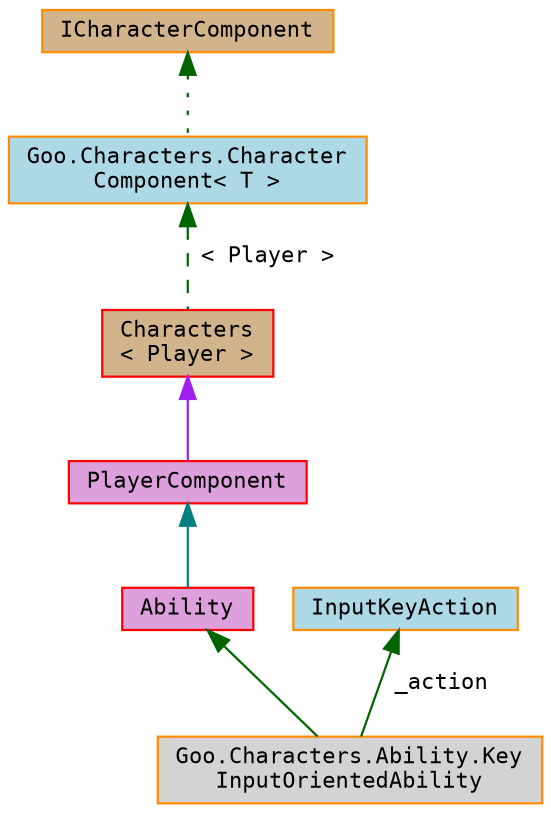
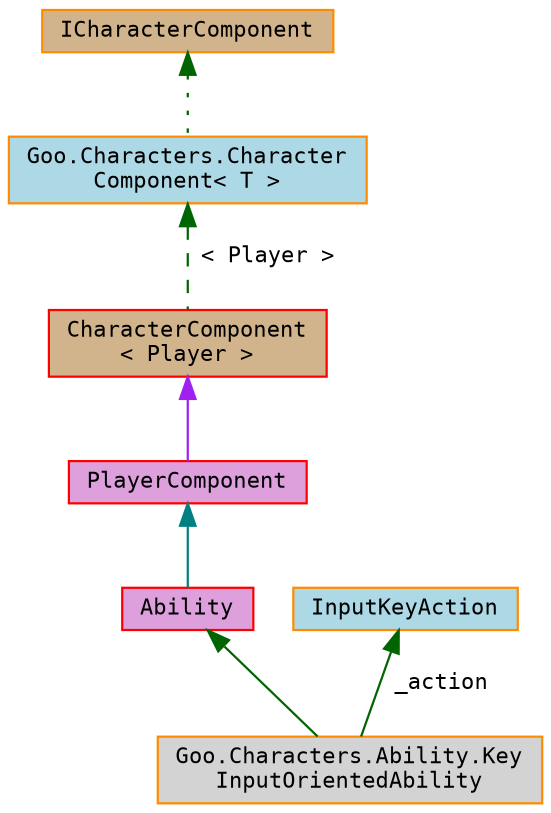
(188, 343) -> (188, 343)
